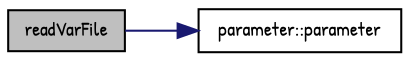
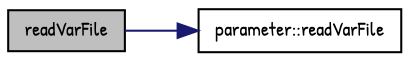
(300, 31) -> (300, 31)
